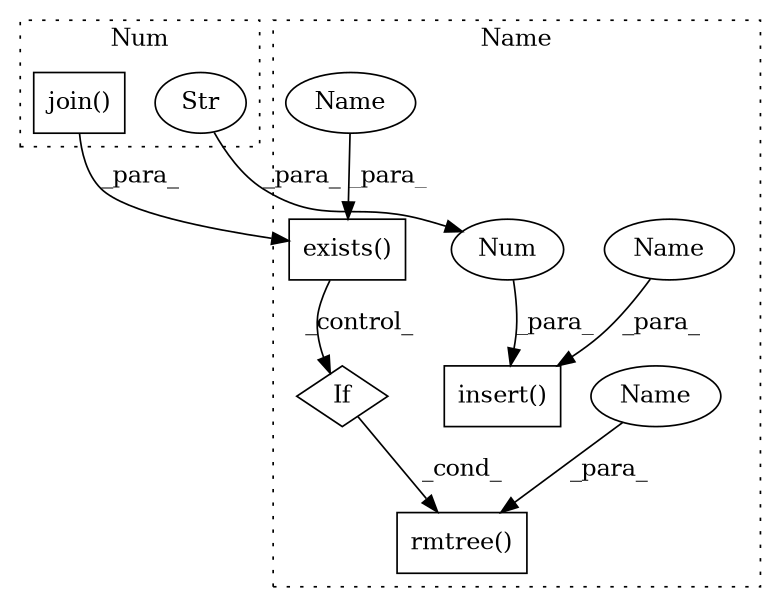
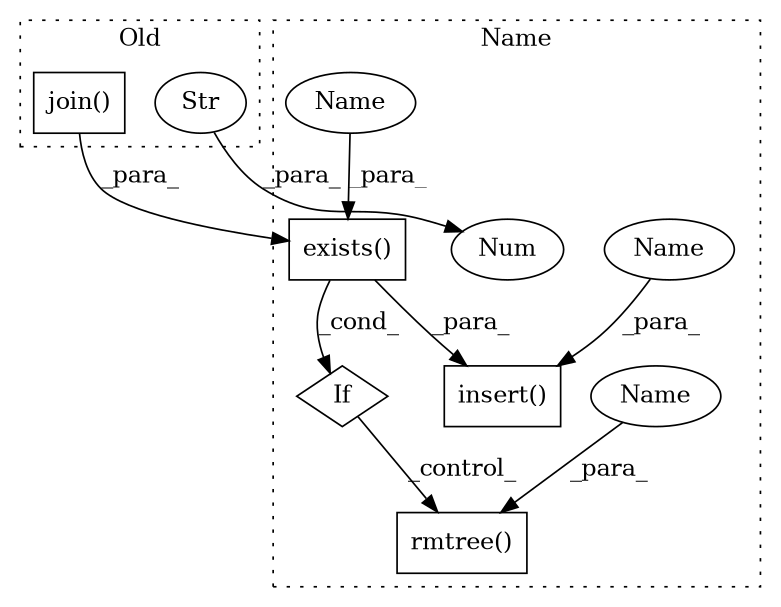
(140, 40) -> (140, 40)
(517, 314) -> (413, 318)
(359, 323) -> (359, 323)
(462, 470) -> (462, 470)
